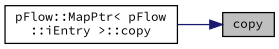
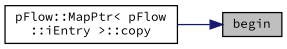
(249, 25) -> (252, 25)
